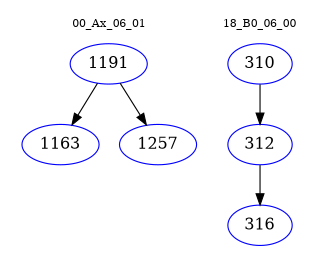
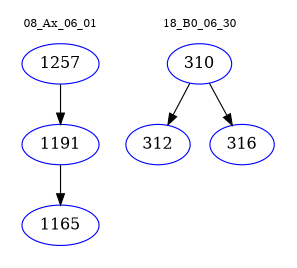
(109, 24) -> (61, 24)
(260, 24) -> (200, 24)
(130, 99) -> (61, 99)
(61, 145) -> (61, 225)
(260, 179) -> (218, 99)
